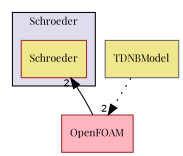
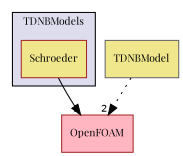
(54, 22) -> (54, 22)
(85, 101) -> (66, 92)
